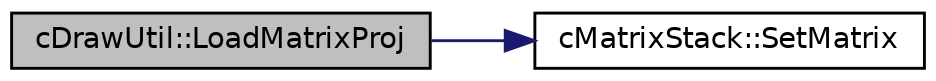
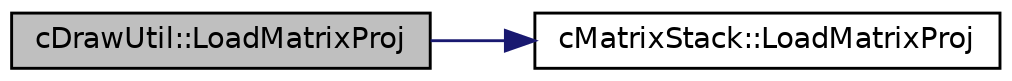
(730, 41) -> (767, 41)
